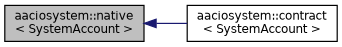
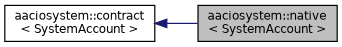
(172, 23) -> (182, 23)
